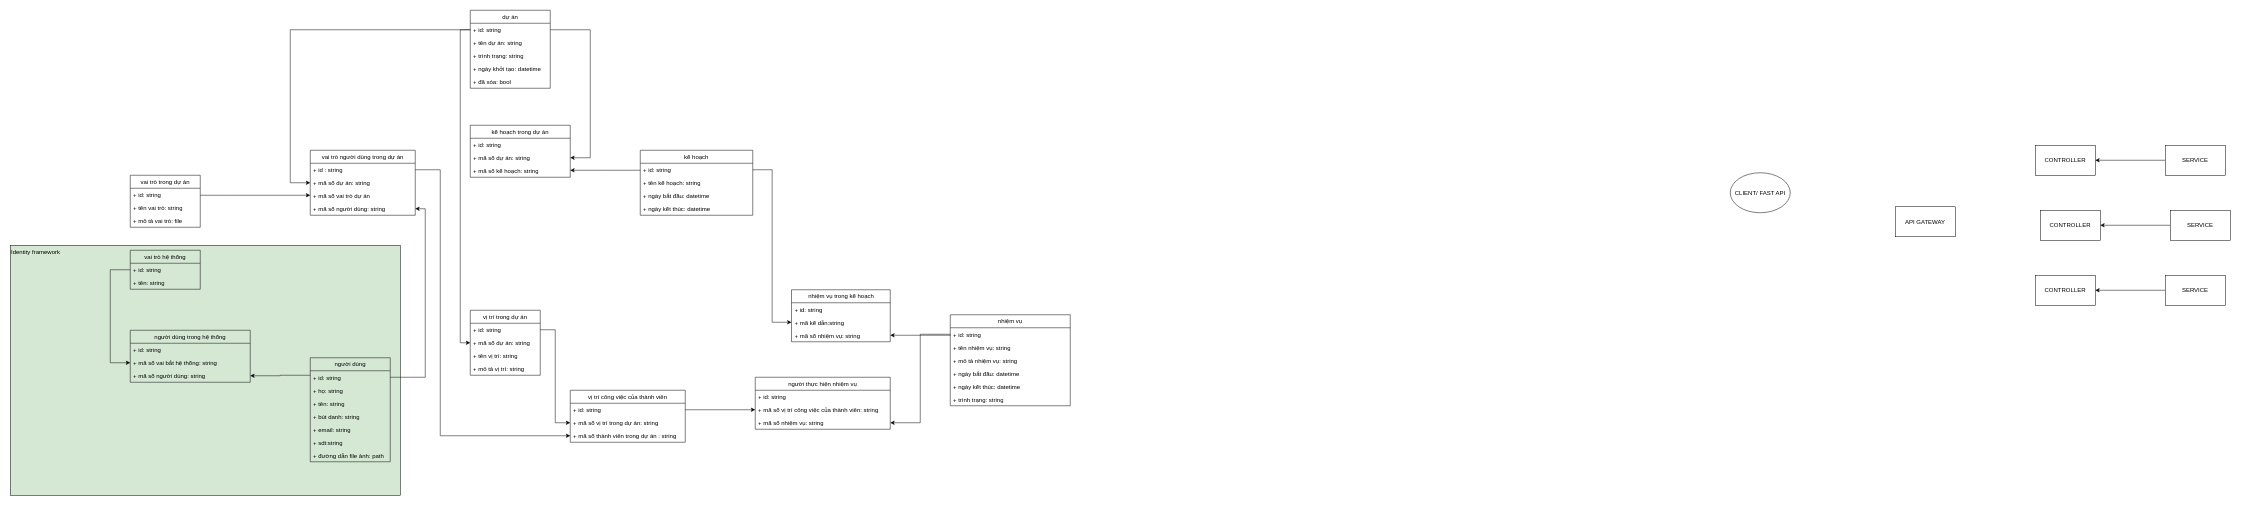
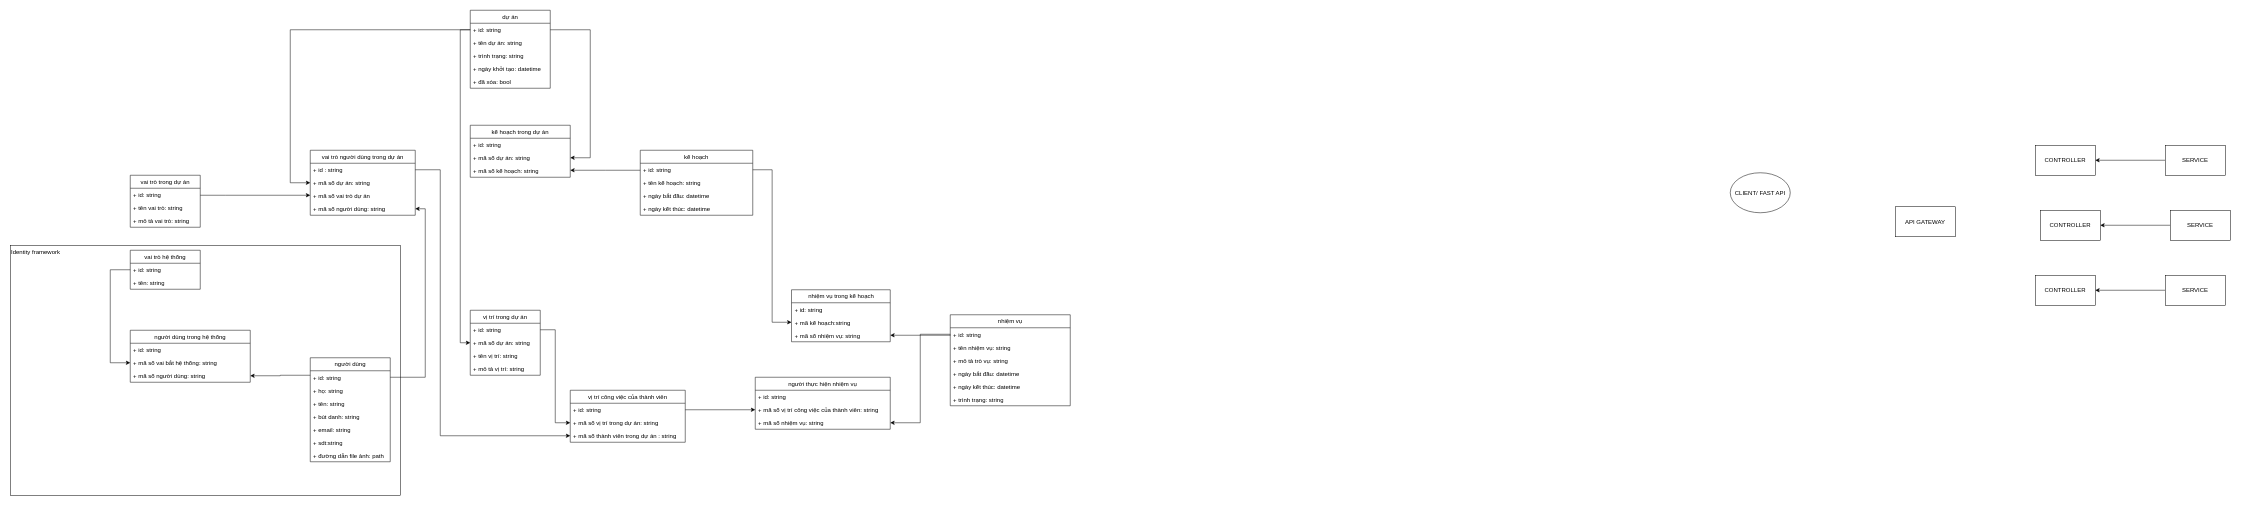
(162, 221) -> (166, 221)
(821, 323) -> (824, 323)
(987, 361) -> (985, 361)
(205, 370) -> (205, 370)
